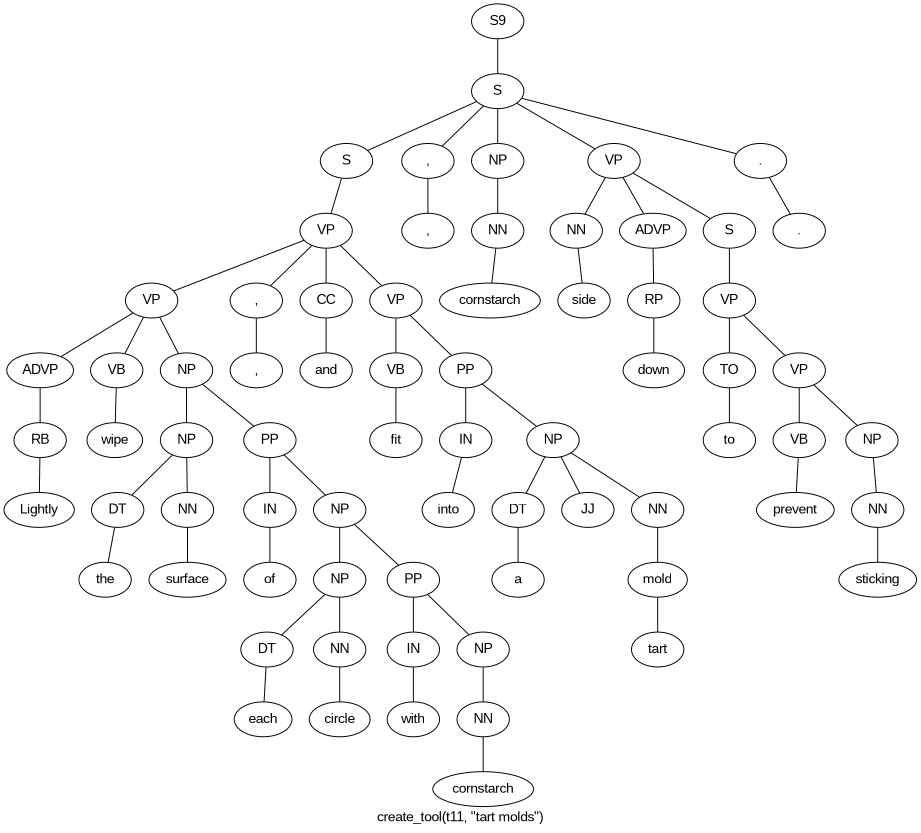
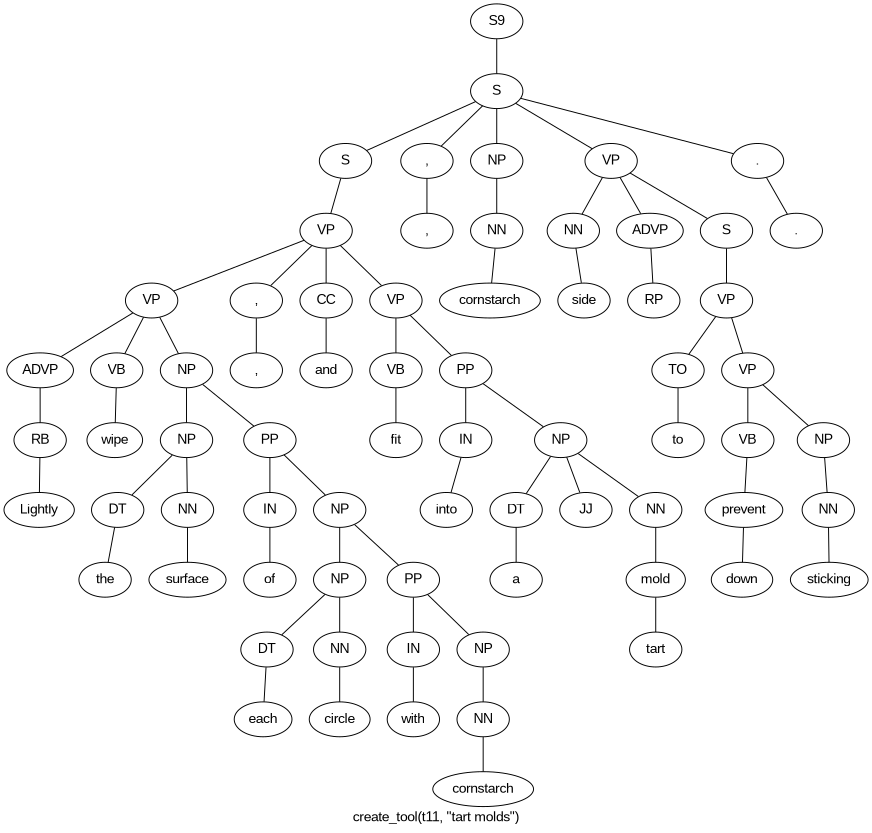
(654, 336) -> (743, 545)
